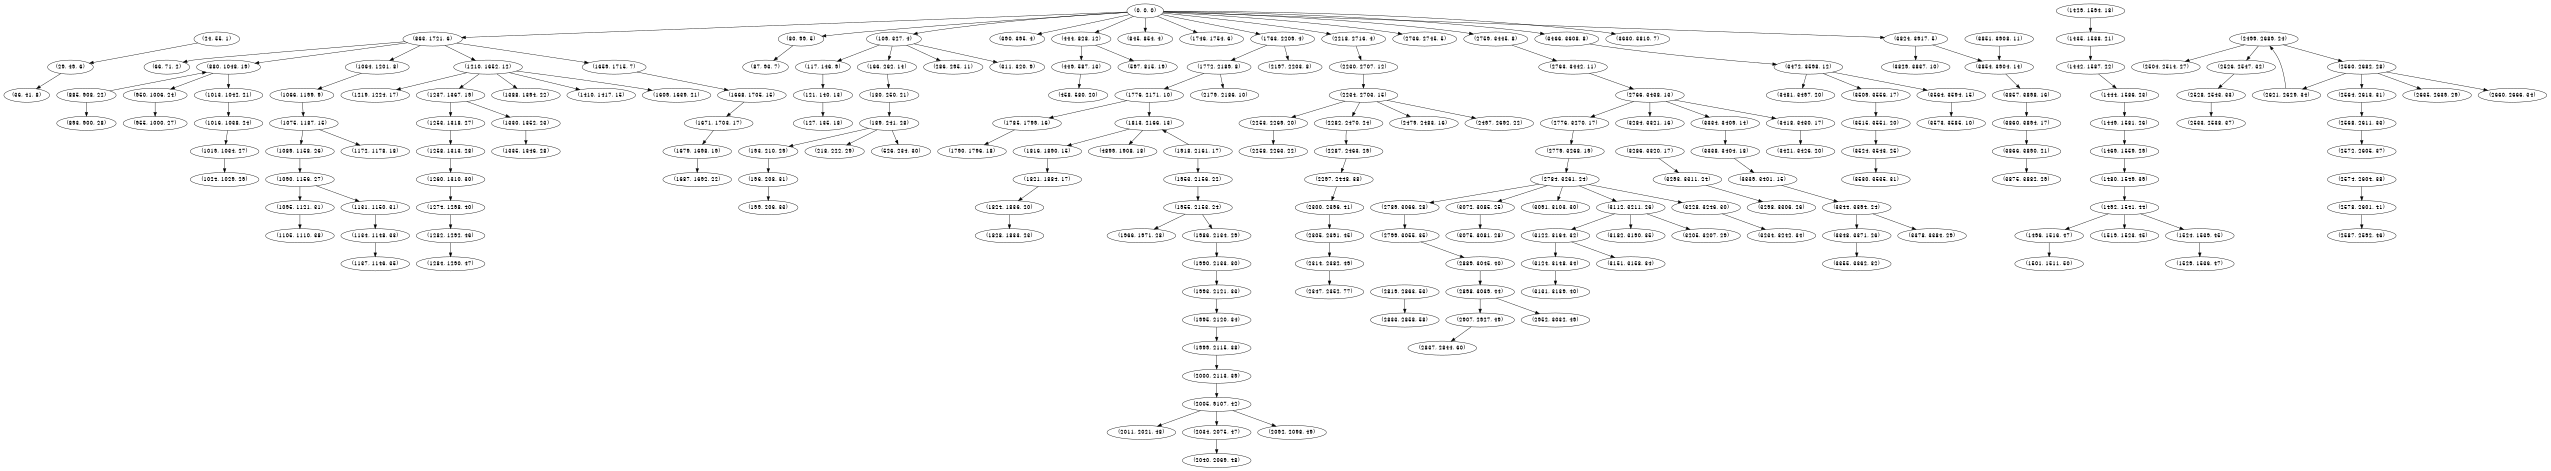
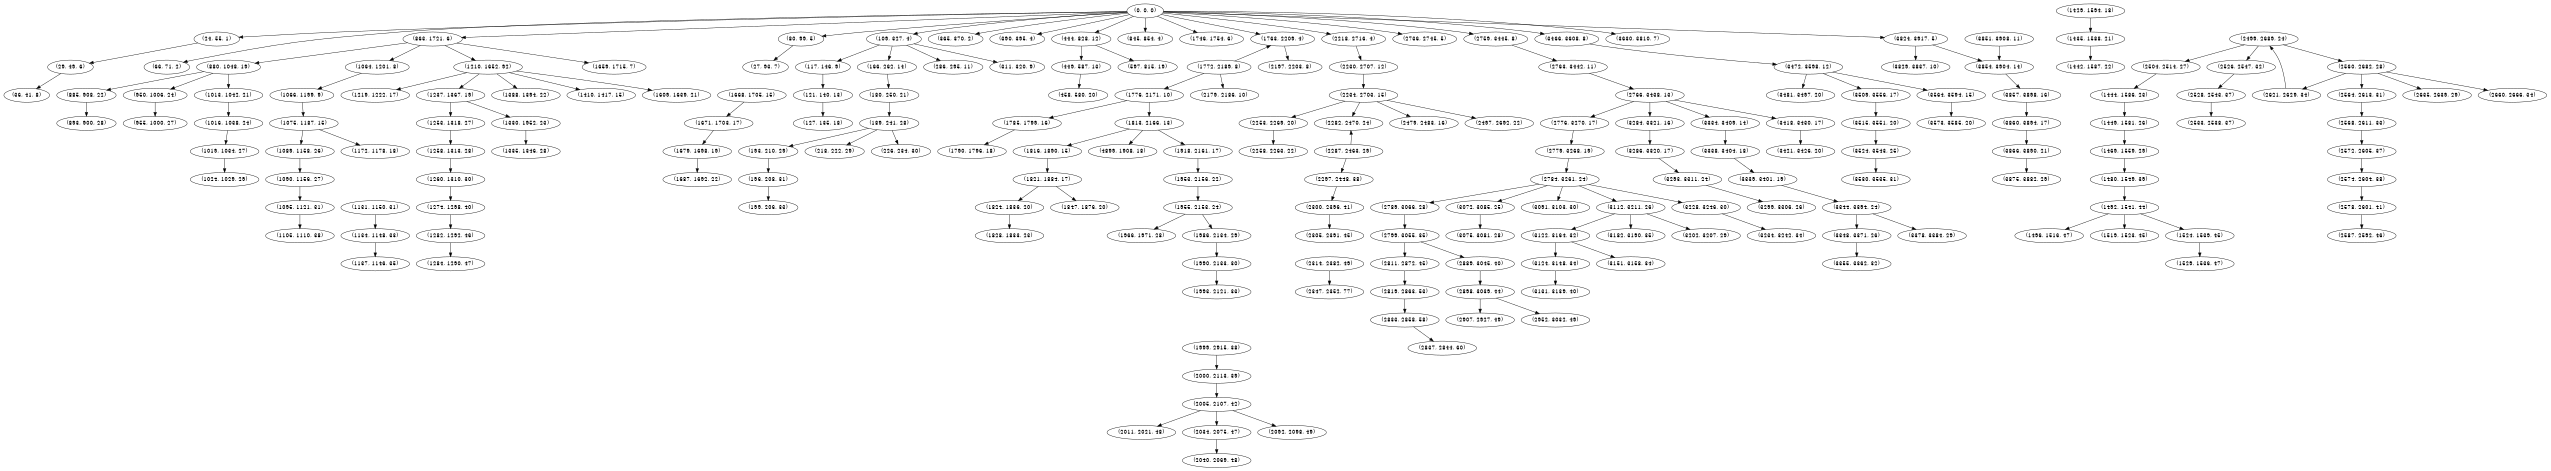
none -> (685, 21)
none -> (956, 39)
(296, 51) -> (656, 21)
(1251, 52) -> (1251, 54)
(488, 67) -> (488, 67)
(766, 67) -> (766, 67)
(2106, 80) -> (2147, 80)
(681, 81) -> none
(156, 82) -> (157, 80)
(375, 95) -> (375, 95)
(2211, 95) -> (2211, 95)
(526, 123) -> (526, 123)
(1951, 123) -> (1951, 123)
(1346, 135) -> (1351, 139)
none -> (1650, 135)
(1177, 138) -> (1170, 137)
(901, 151) -> (901, 151)
none -> (2362, 164)
(1763, 180) -> (1763, 180)
(336, 193) -> none
none -> (1085, 208)
(1781, 208) -> (1781, 208)
(1706, 236) -> (1706, 236)
(1329, 248) -> none
none -> (1405, 264)
(2049, 264) -> none
(1217, 320) -> none
(1463, 333) -> (1422, 333)
(1217, 348) -> (1217, 348)
(1217, 404) -> (1217, 404)
